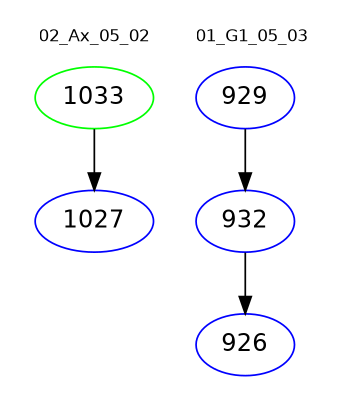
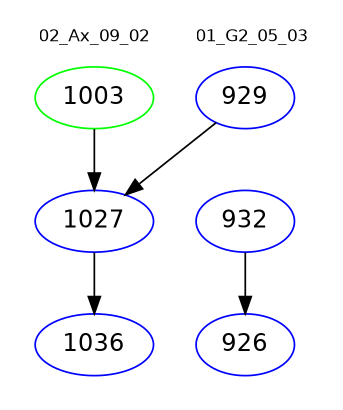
(94, 37) -> (94, 37)
(252, 37) -> (252, 37)
(94, 98) -> (94, 98)
(245, 151) -> (193, 141)
none -> (94, 345)
